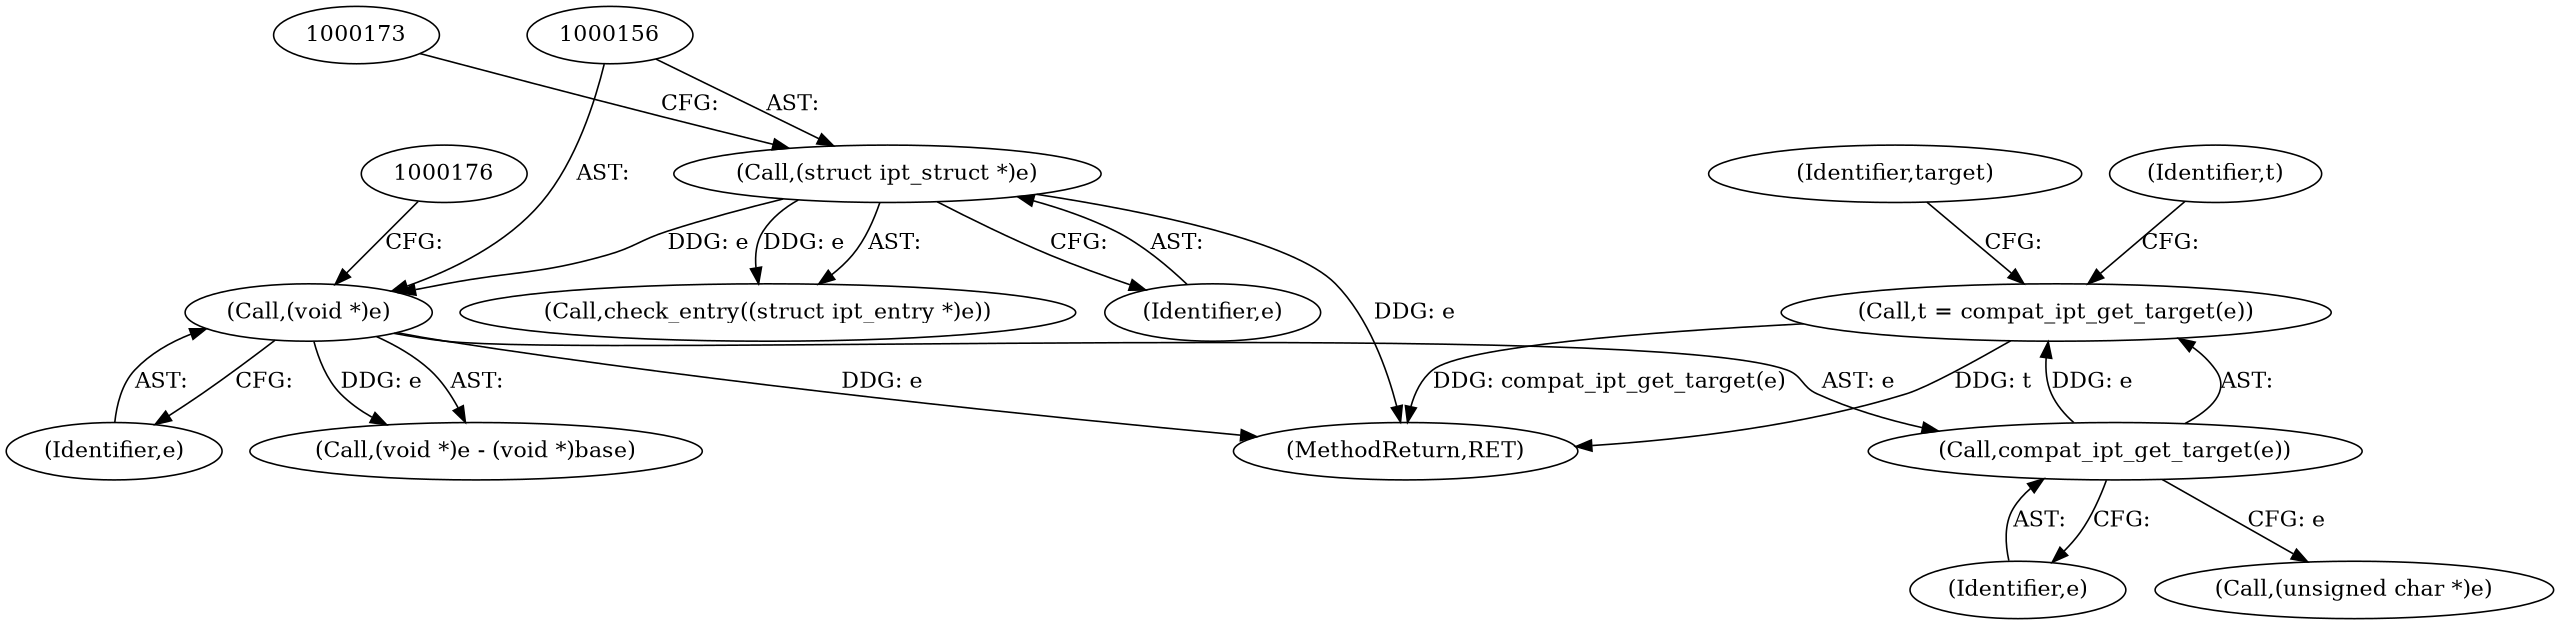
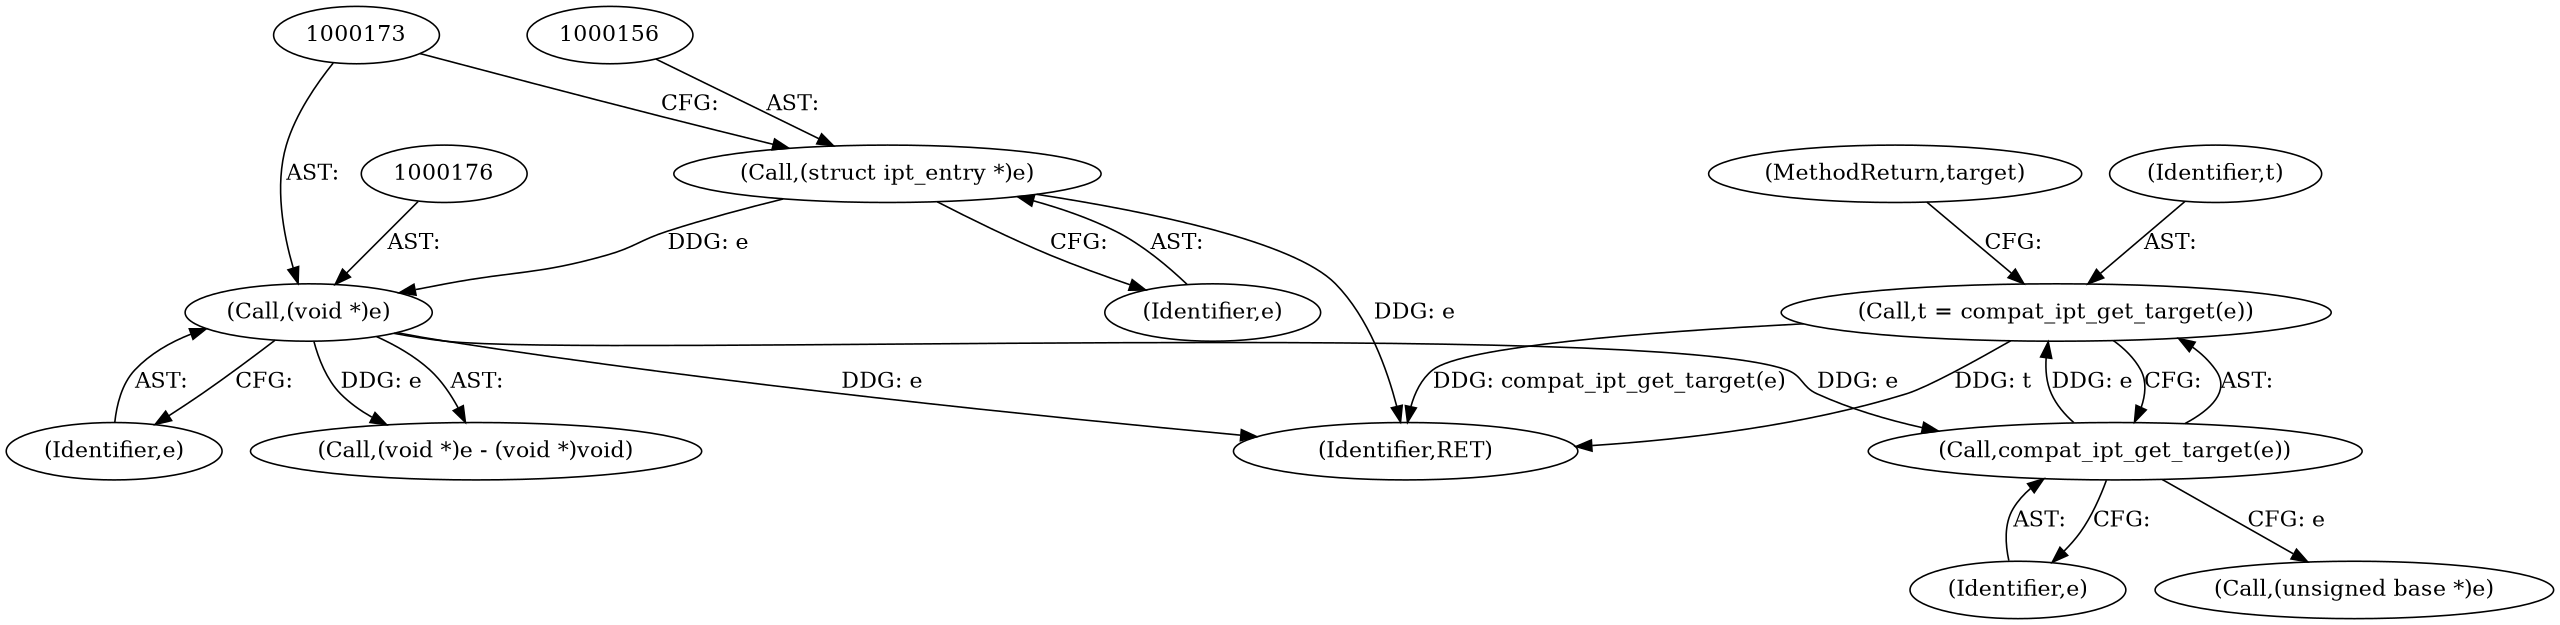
(887, 174) -> (887, 174)
(1895, 174) -> (1895, 174)
(539, 205) -> (283, 159)
(418, 243) -> (418, 243)
(2174, 243) -> (2174, 243)
(768, 313) -> none
none -> (2140, 369)
(1858, 382) -> (1858, 382)
(476, 451) -> (476, 451)
(1406, 451) -> (1406, 451)
(2354, 590) -> (2354, 590)
